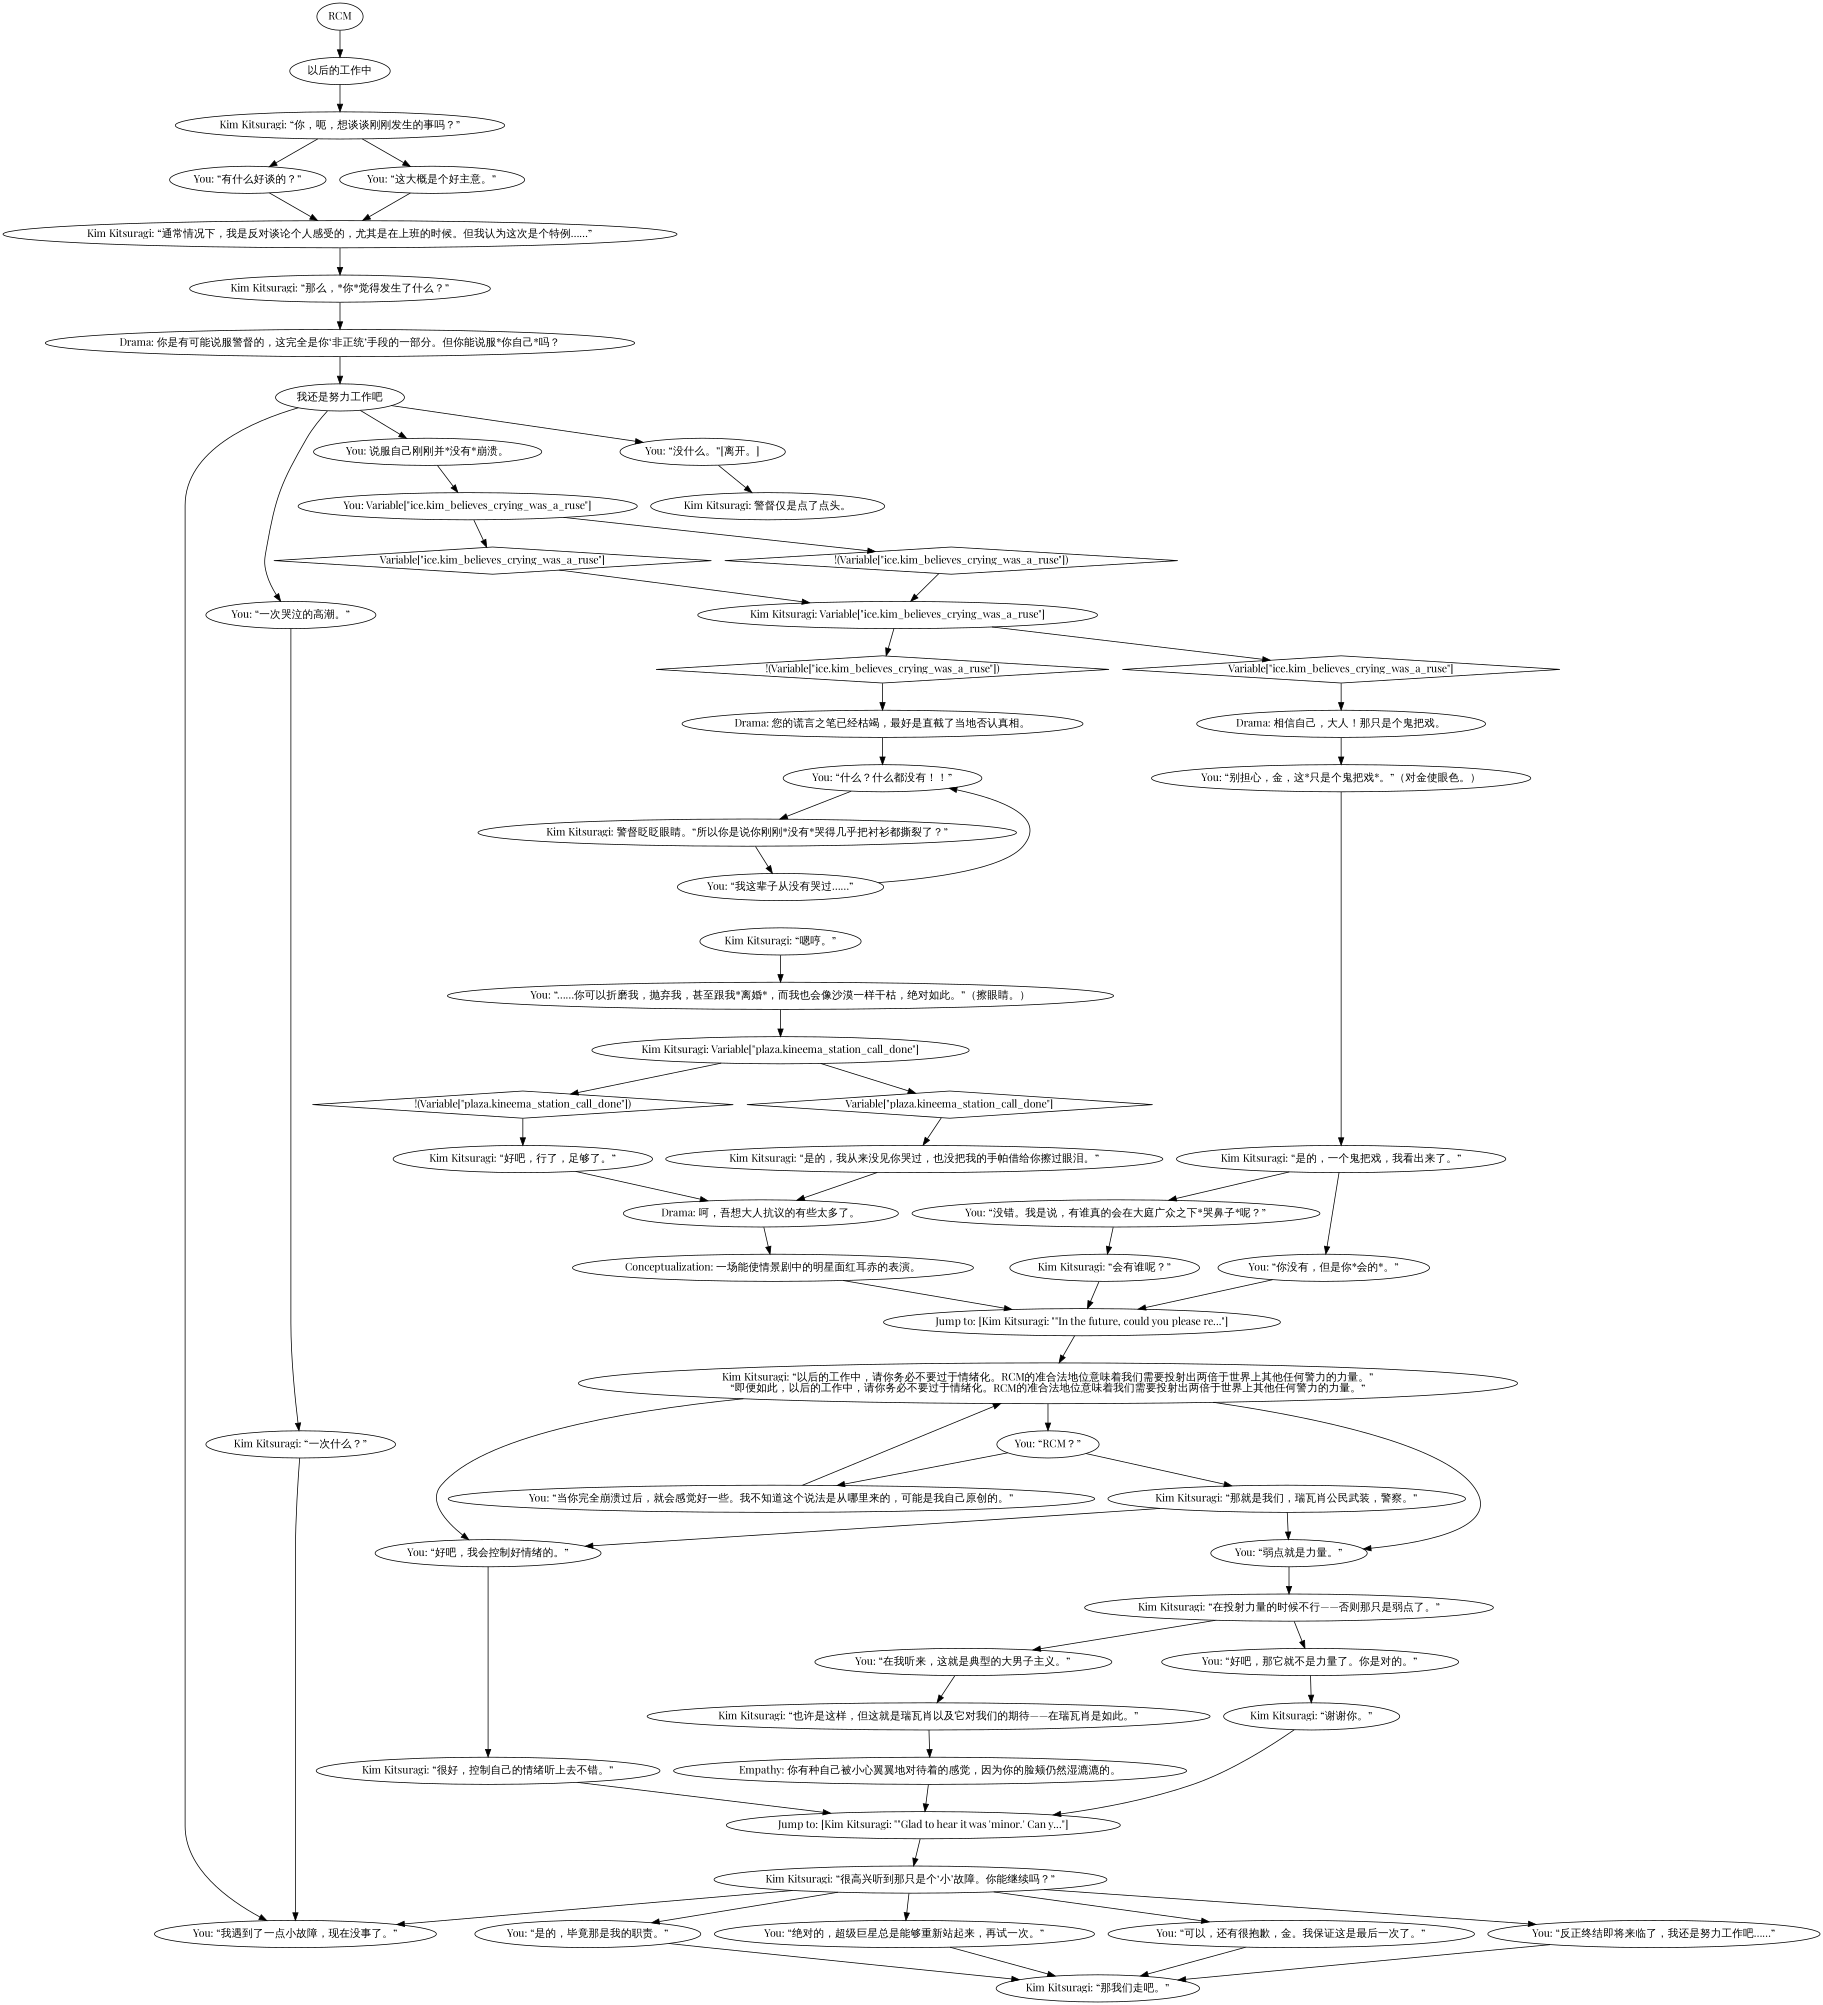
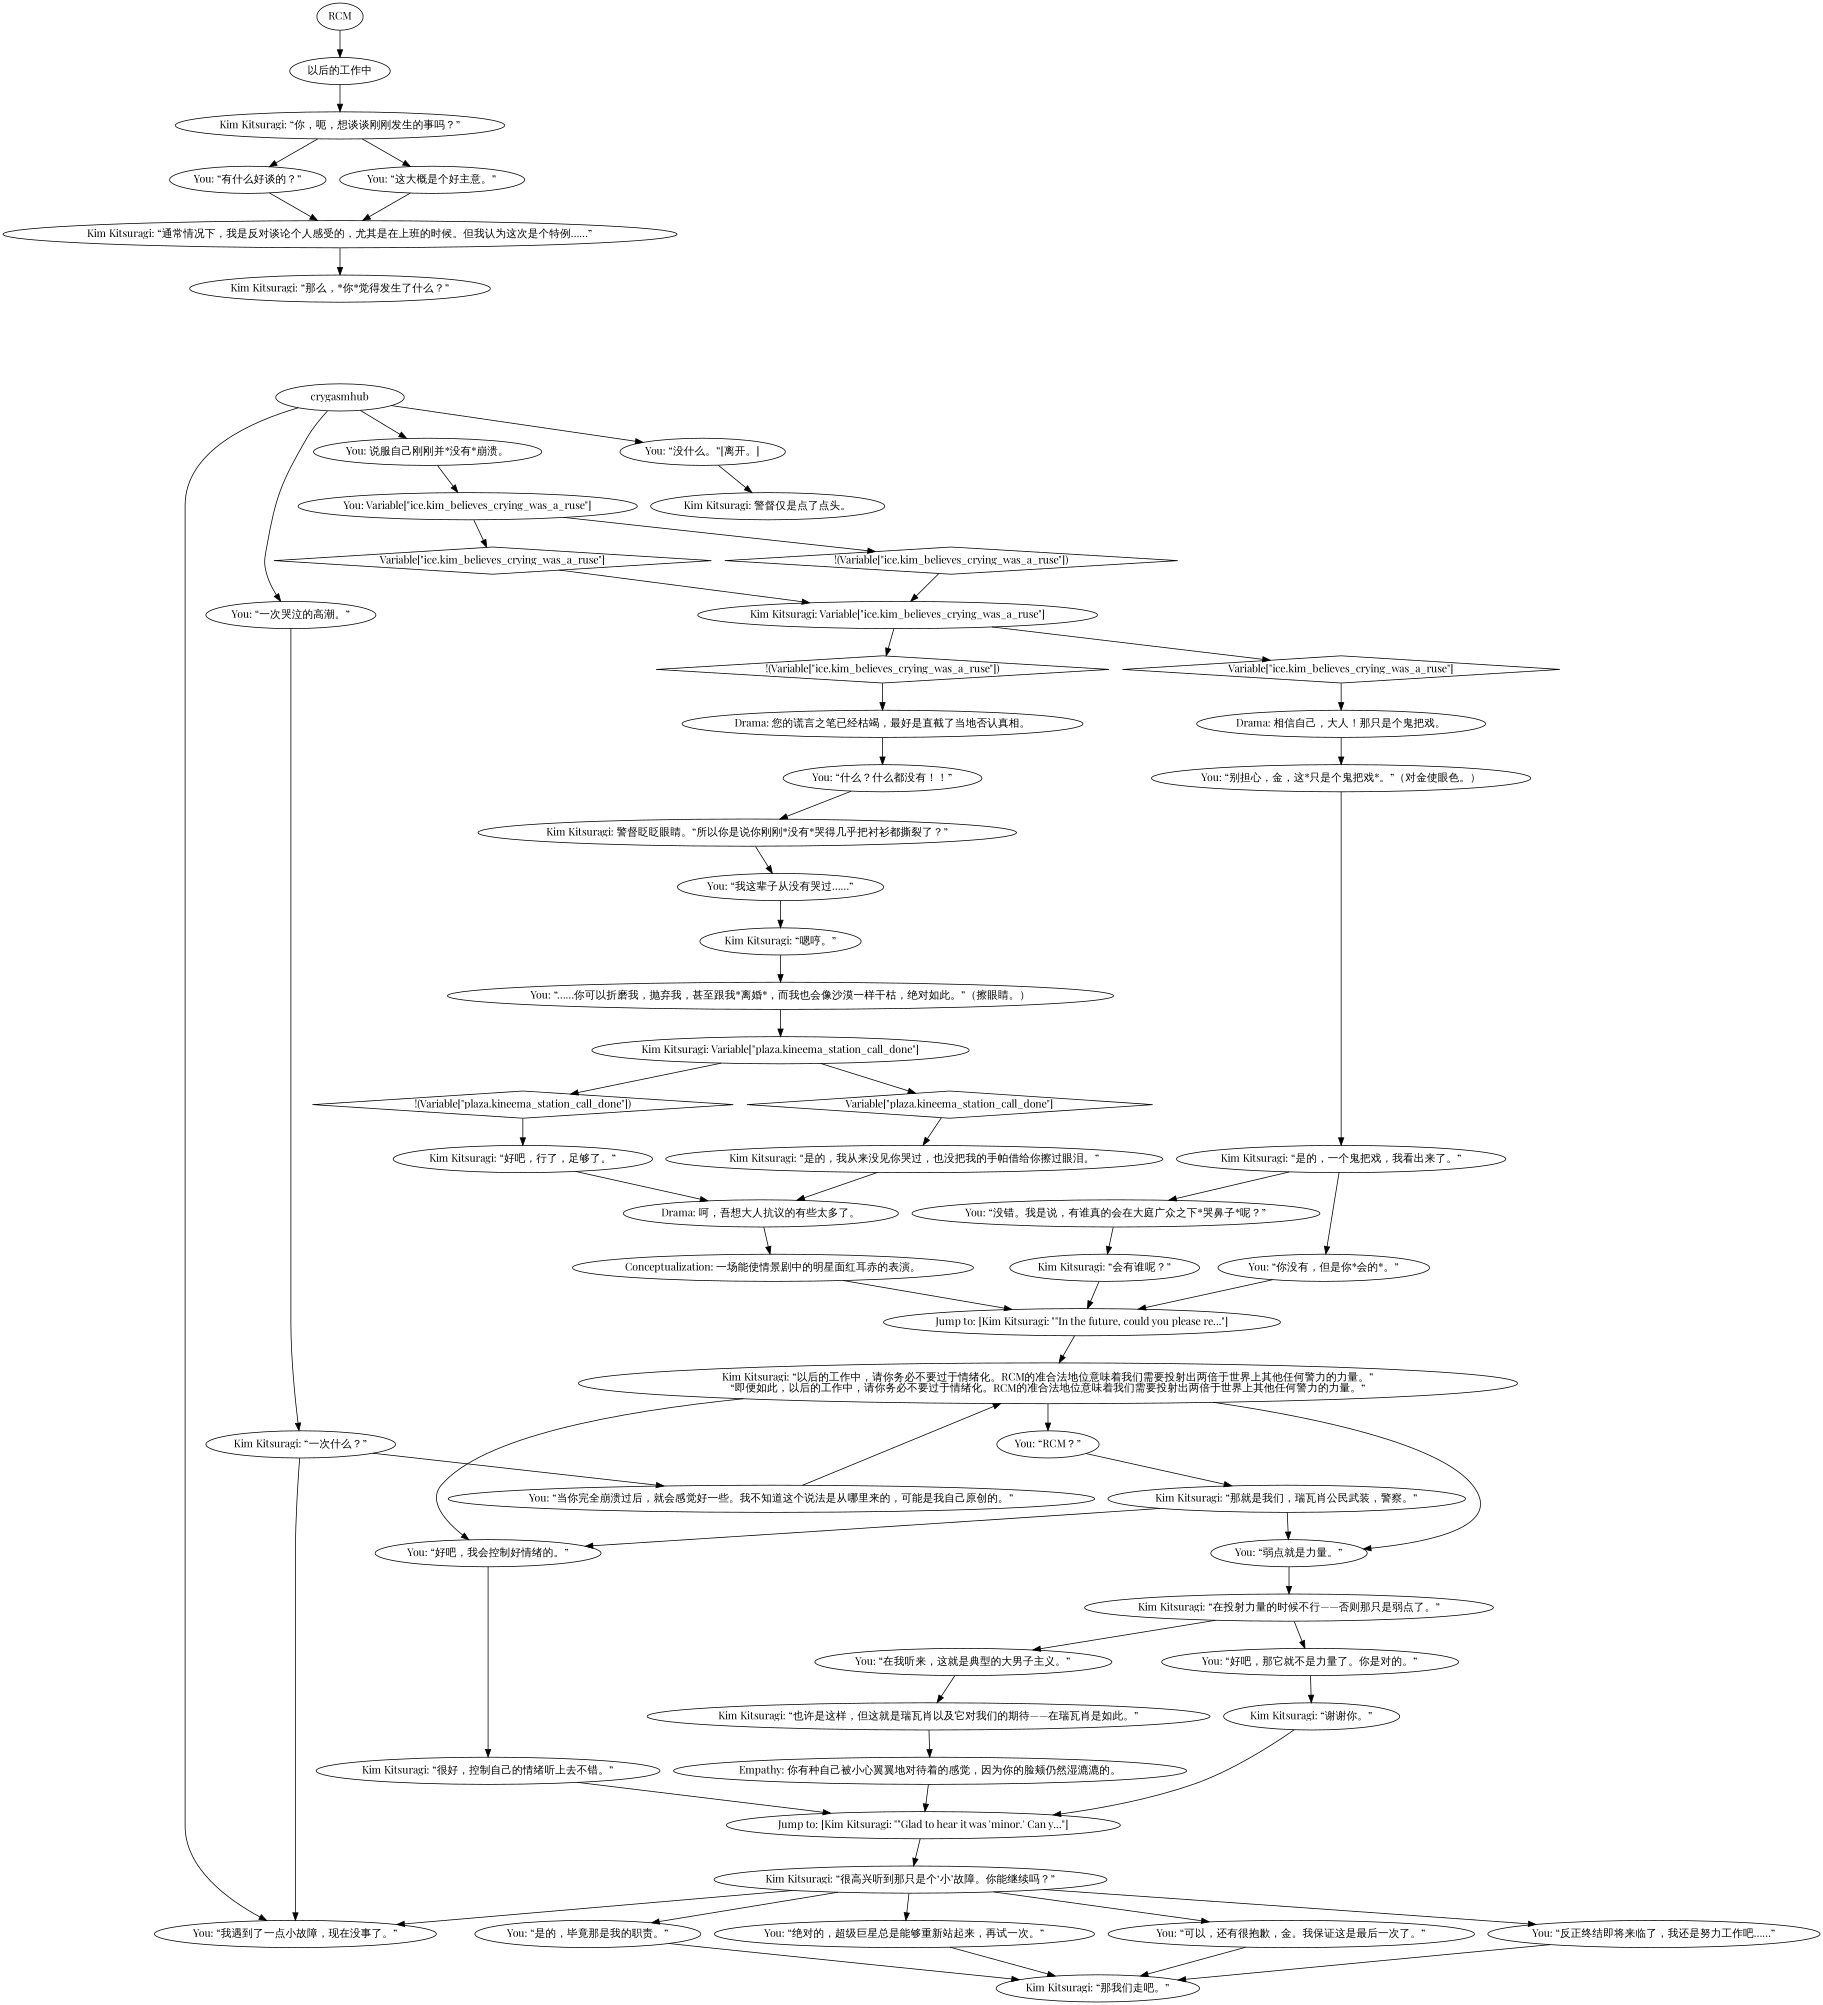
(340, 343) -> none
(340, 397) -> (340, 397)
(1004, 859) -> (780, 910)
(926, 1468) -> (514, 1469)
